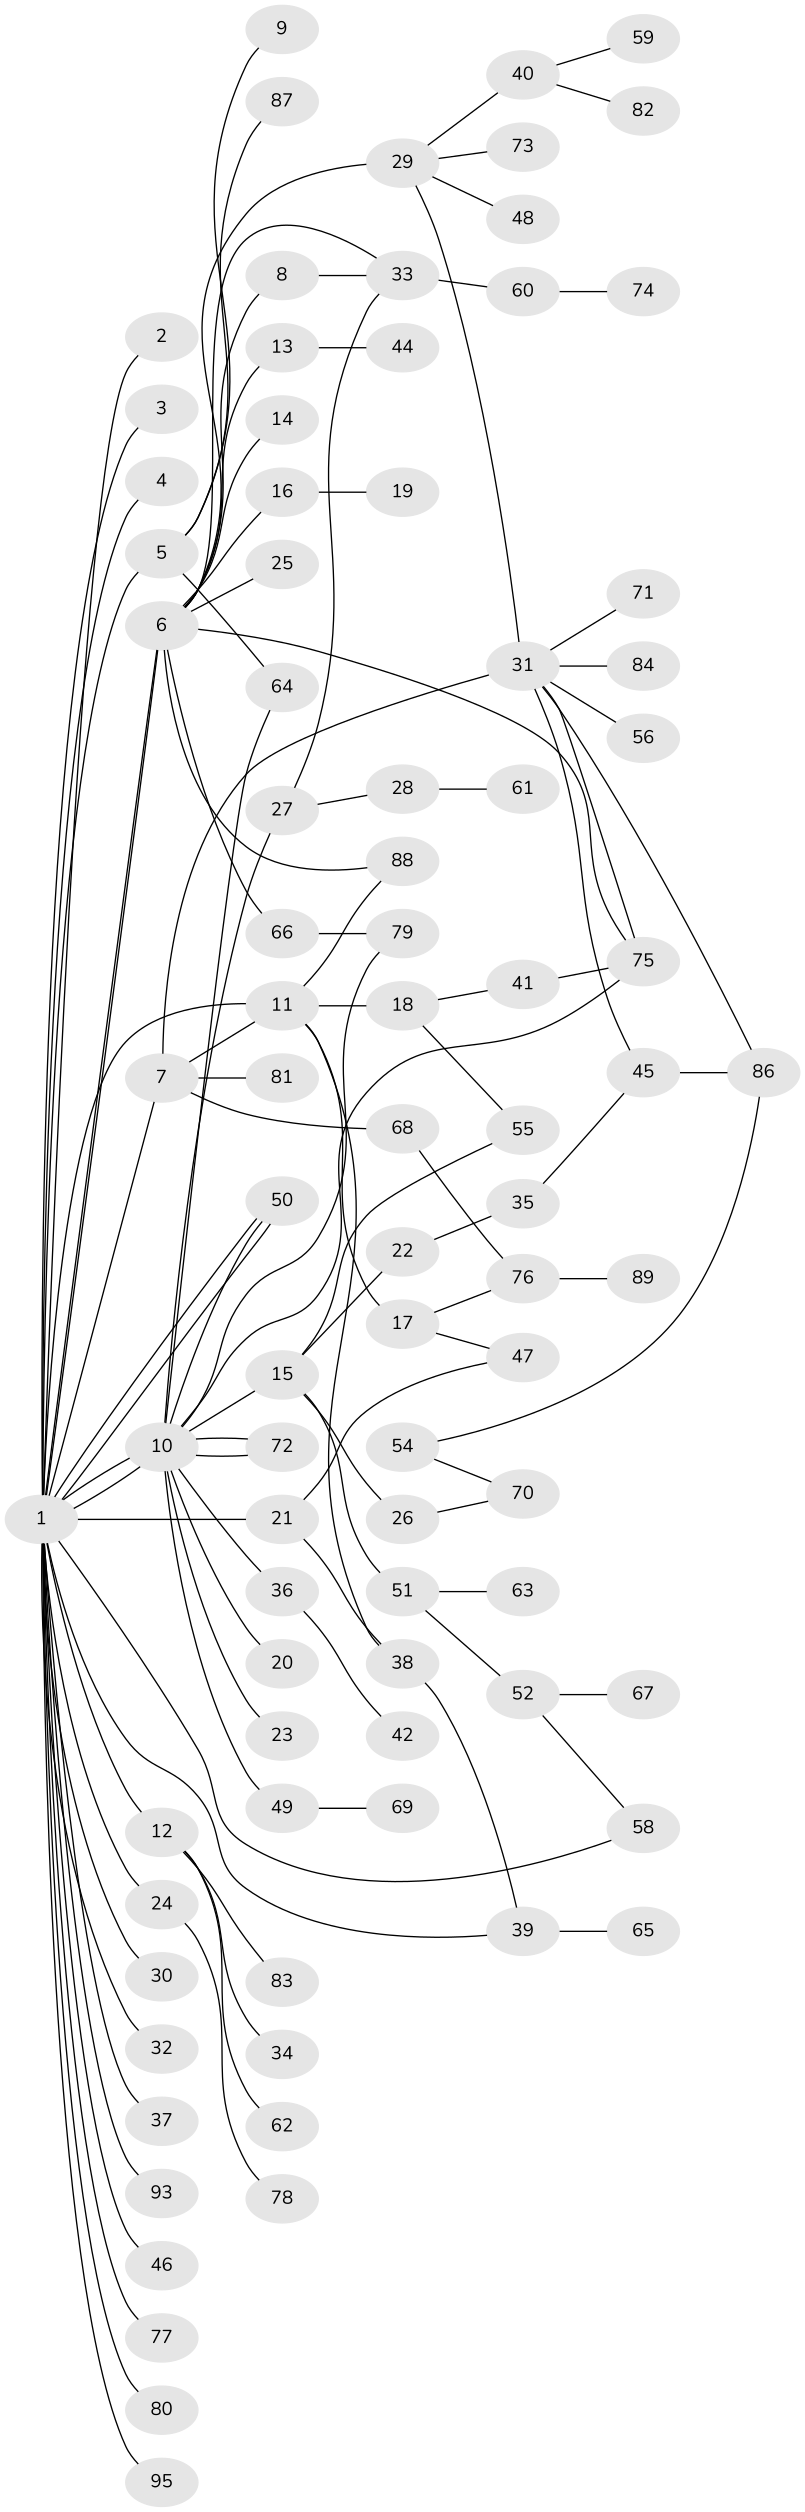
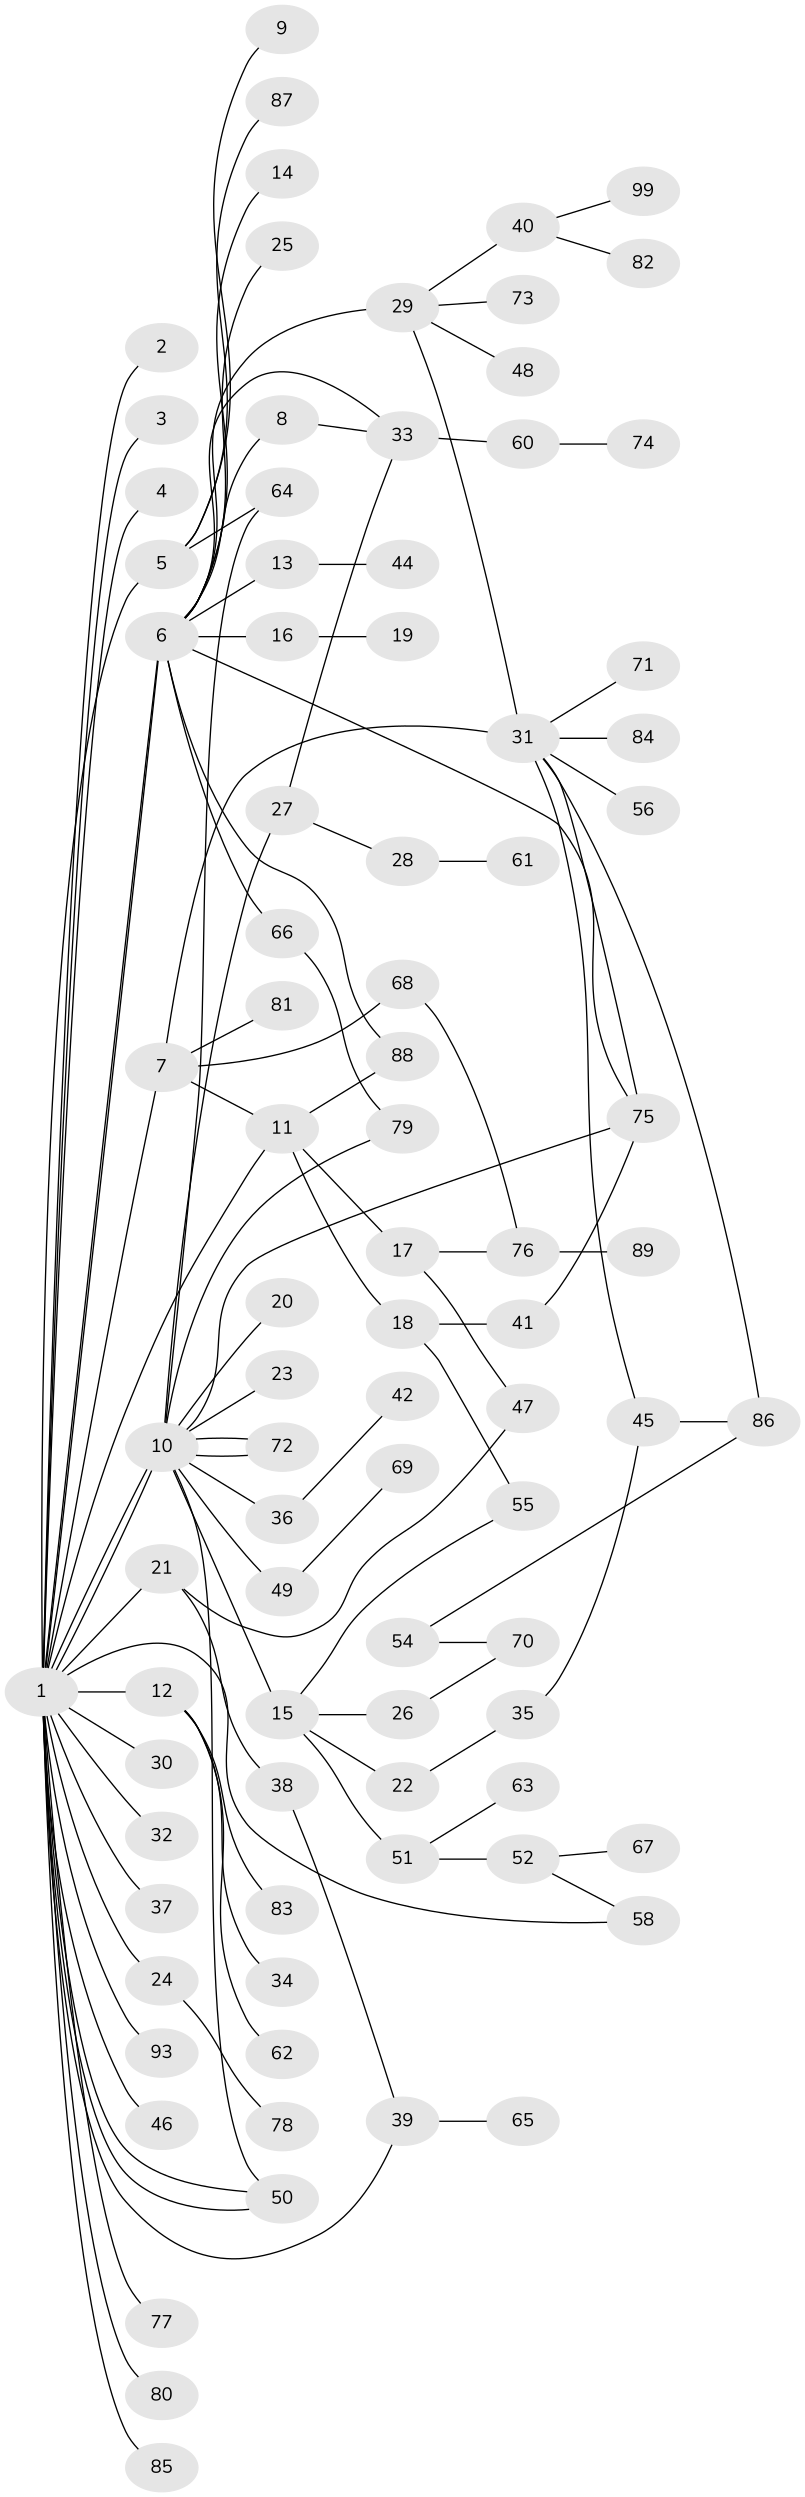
(643, 39) -> (643, 191)
(342, 1335) -> none
(162, 2482) -> (162, 2468)
